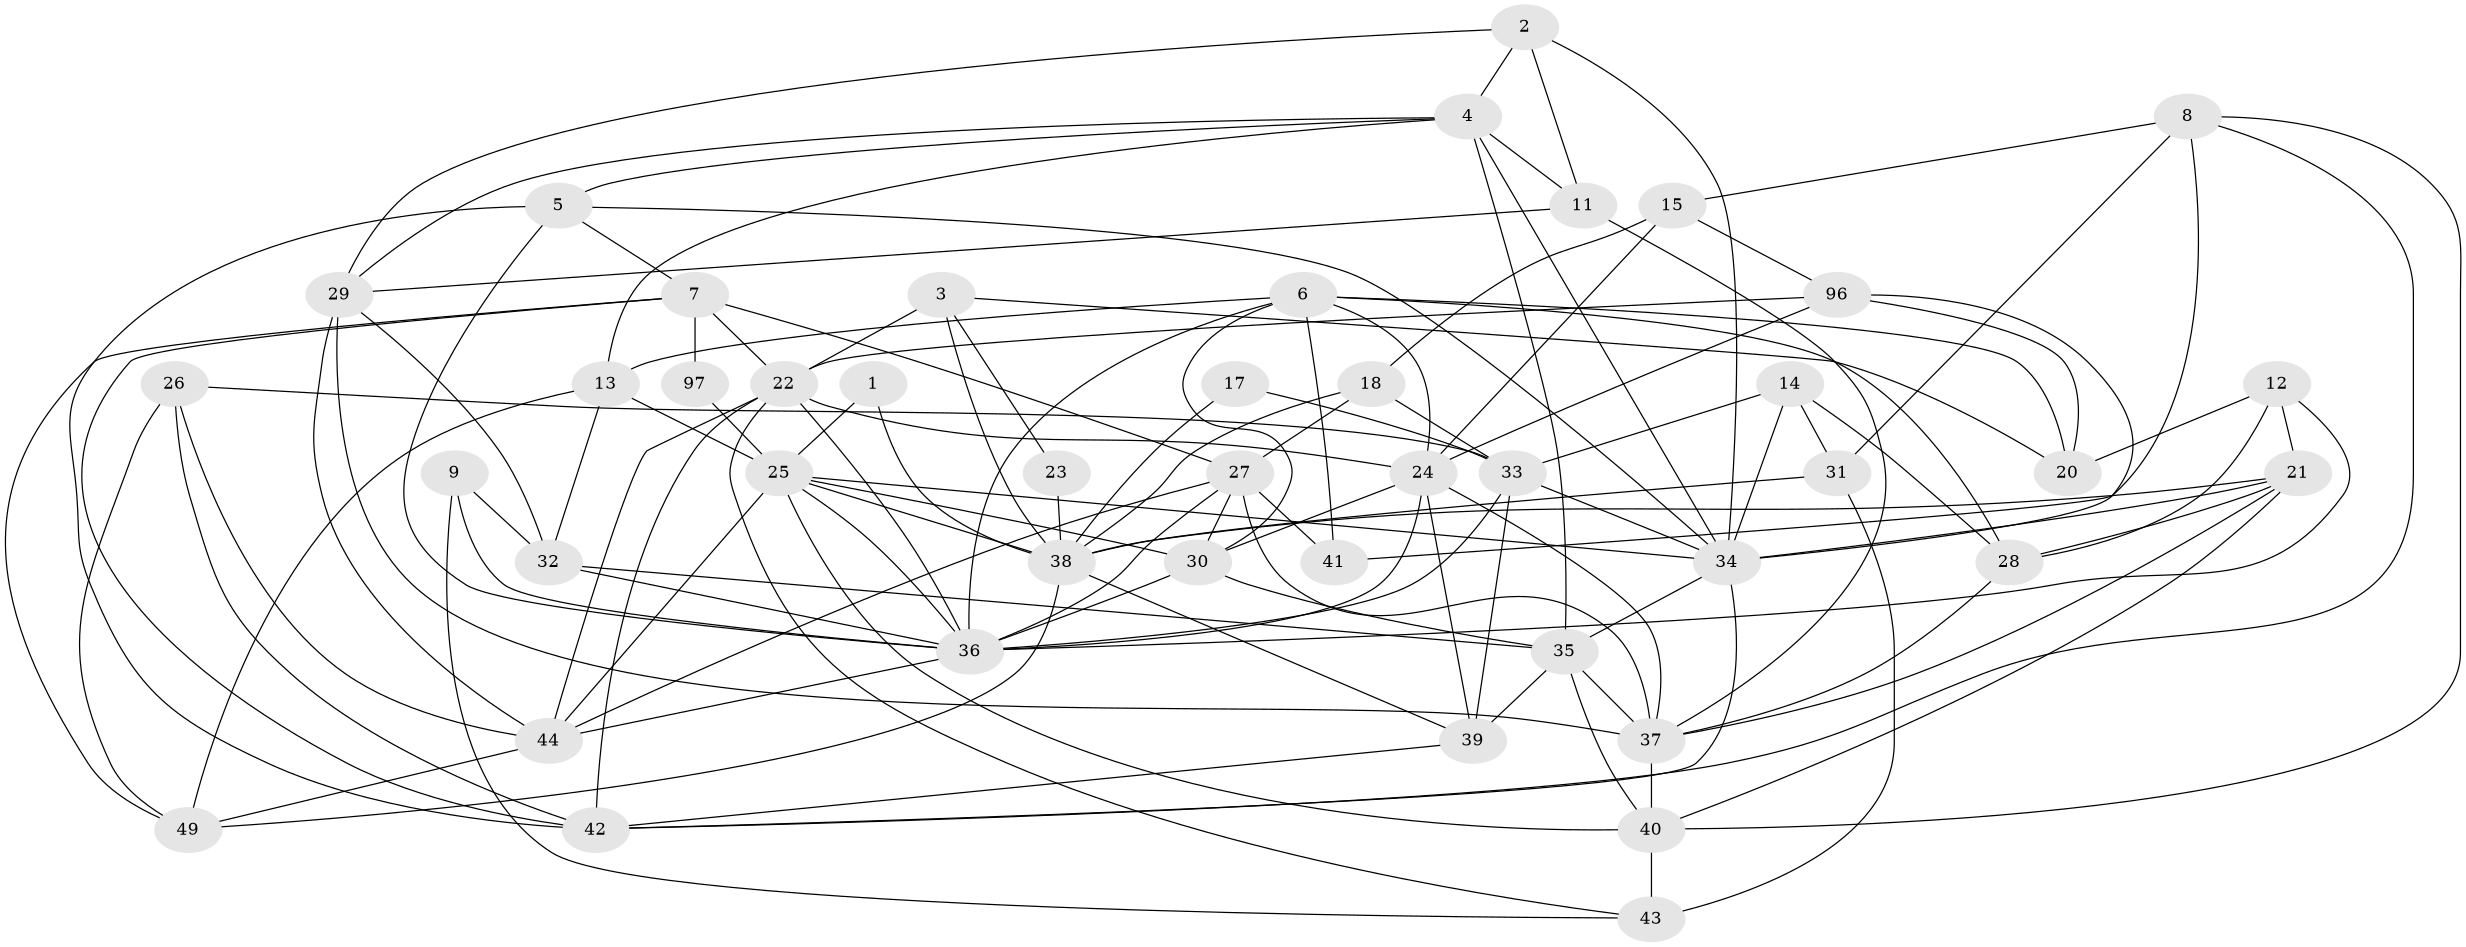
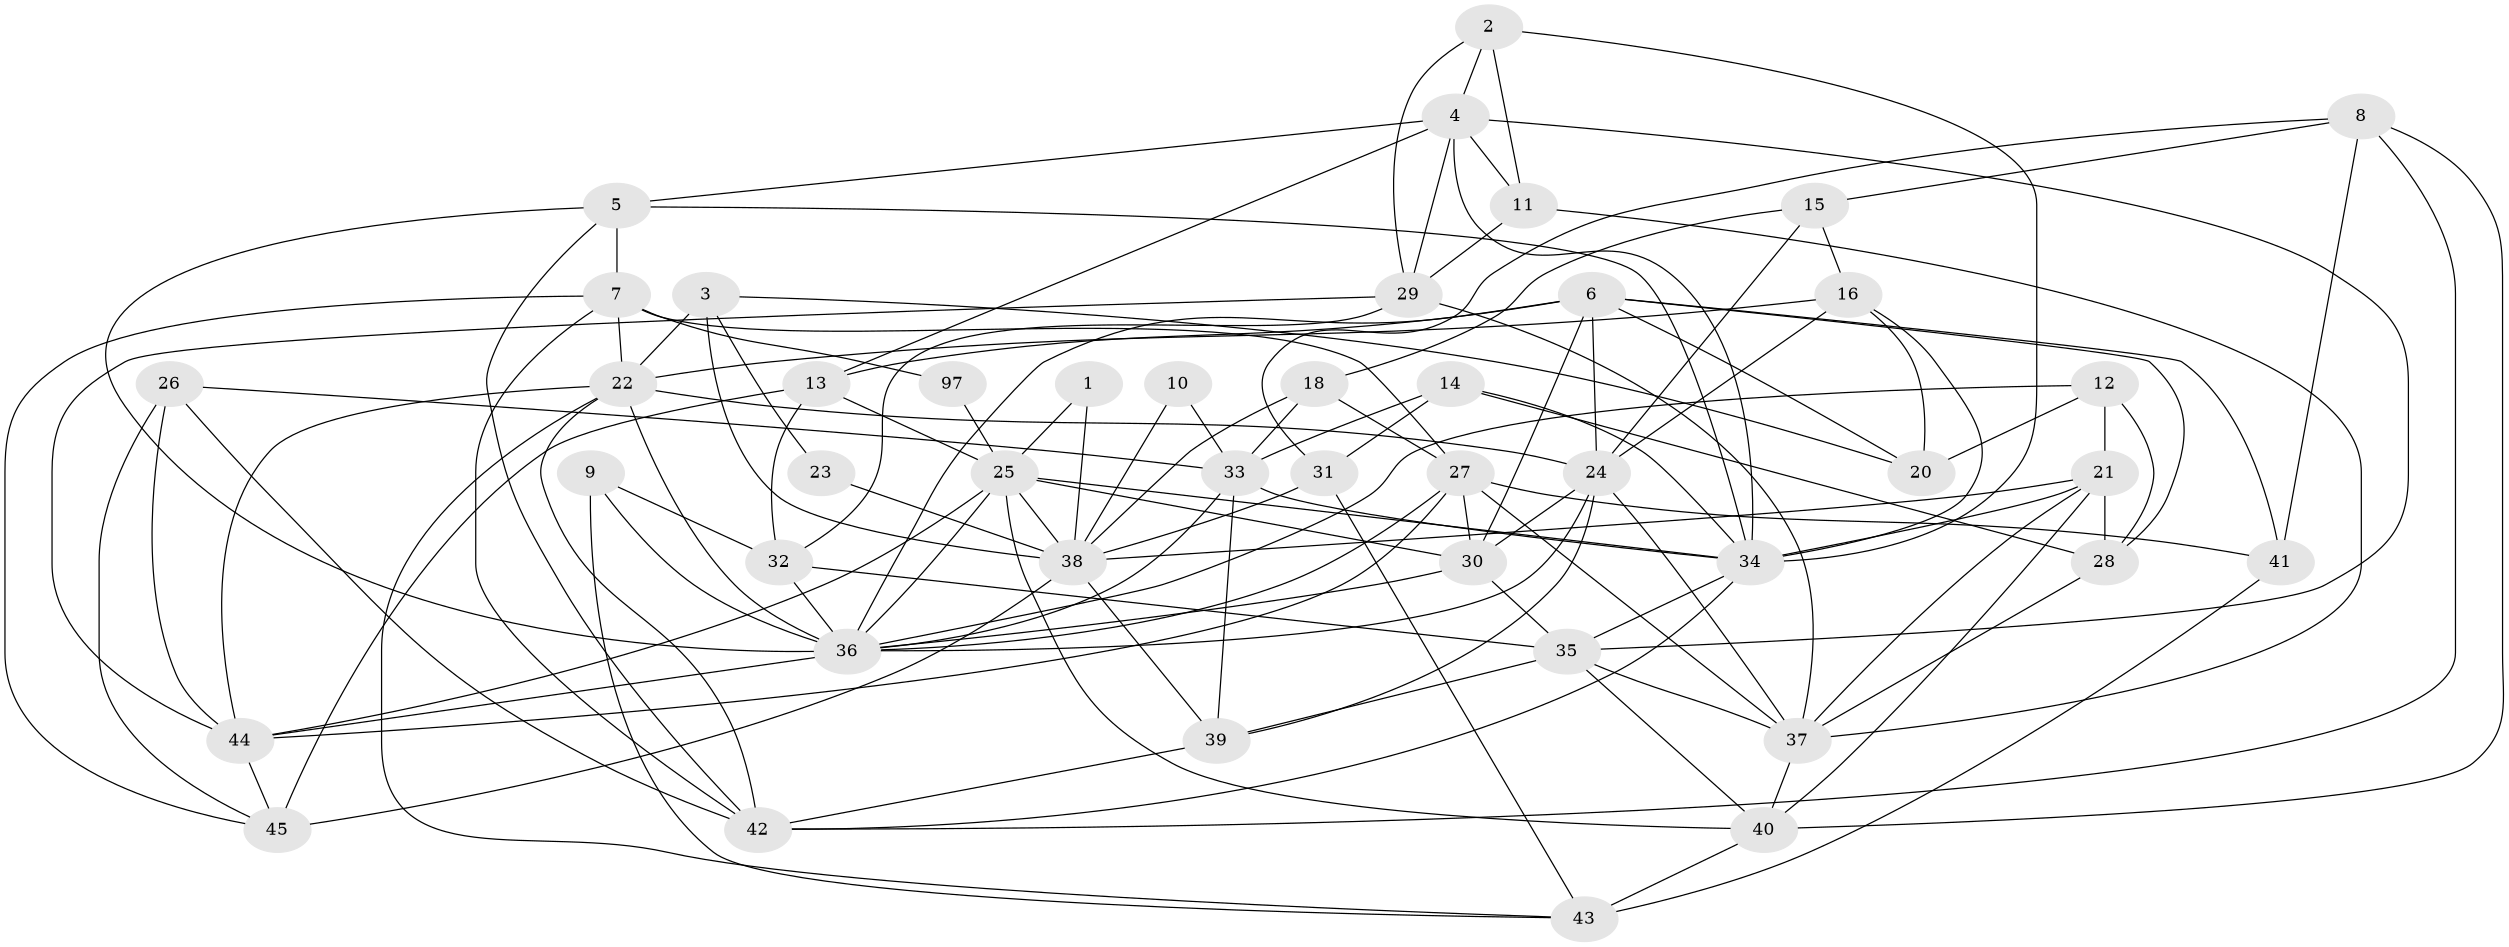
(1837, 295) -> (1848, 295)
(1235, 384) -> (1178, 384)
none -> (1954, 779)
(188, 830) -> (278, 830)
